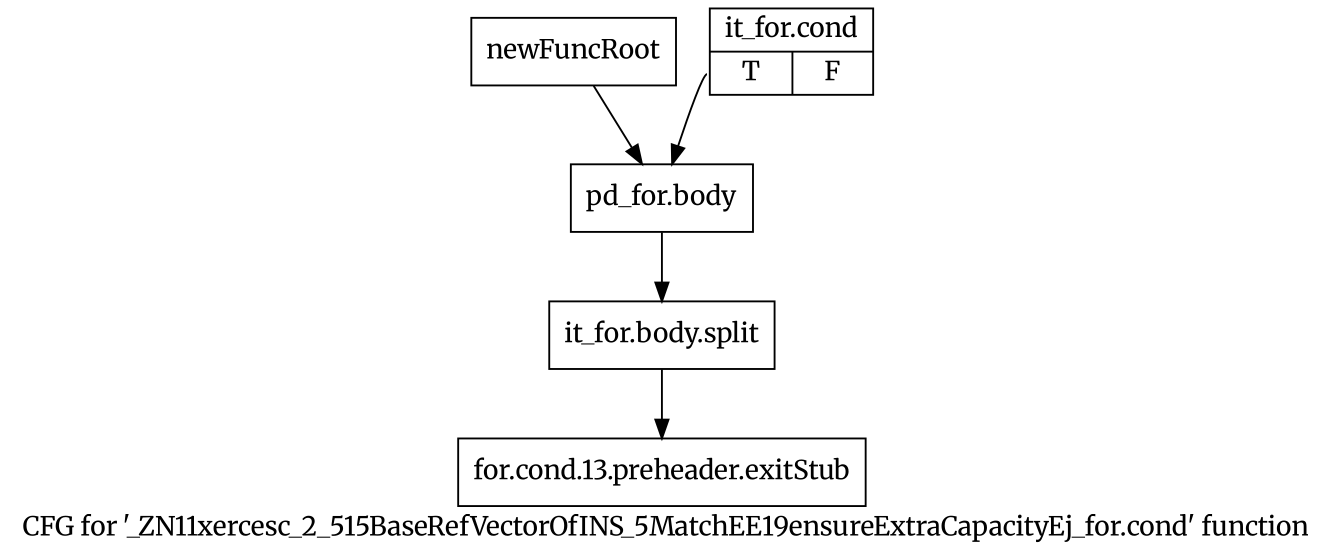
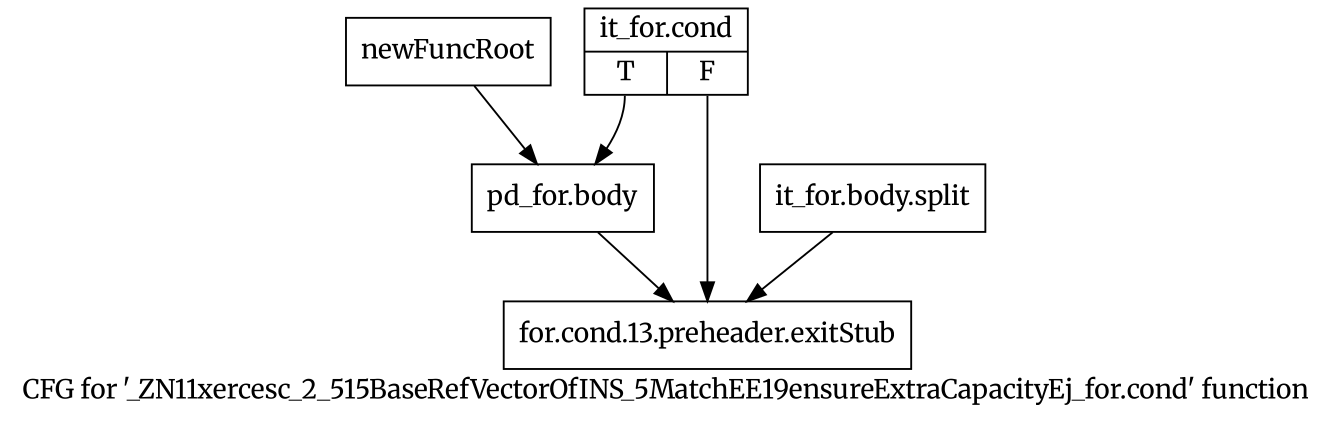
none -> (707, 189)
(662, 257) -> (628, 260)
